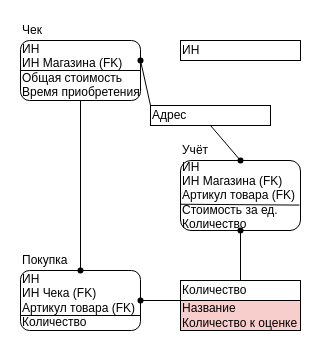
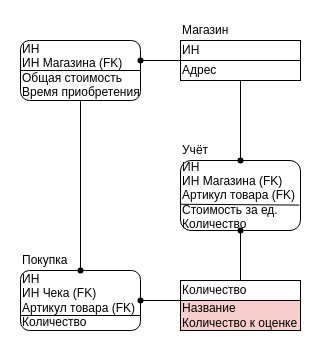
(51, 31) -> none
none -> (211, 31)
(211, 116) -> (241, 71)
